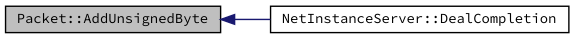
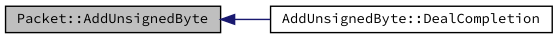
(420, 19) -> (411, 19)
